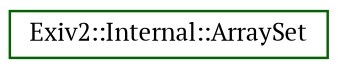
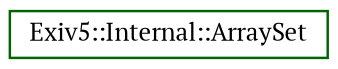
(169, 34) -> (169, 34)
